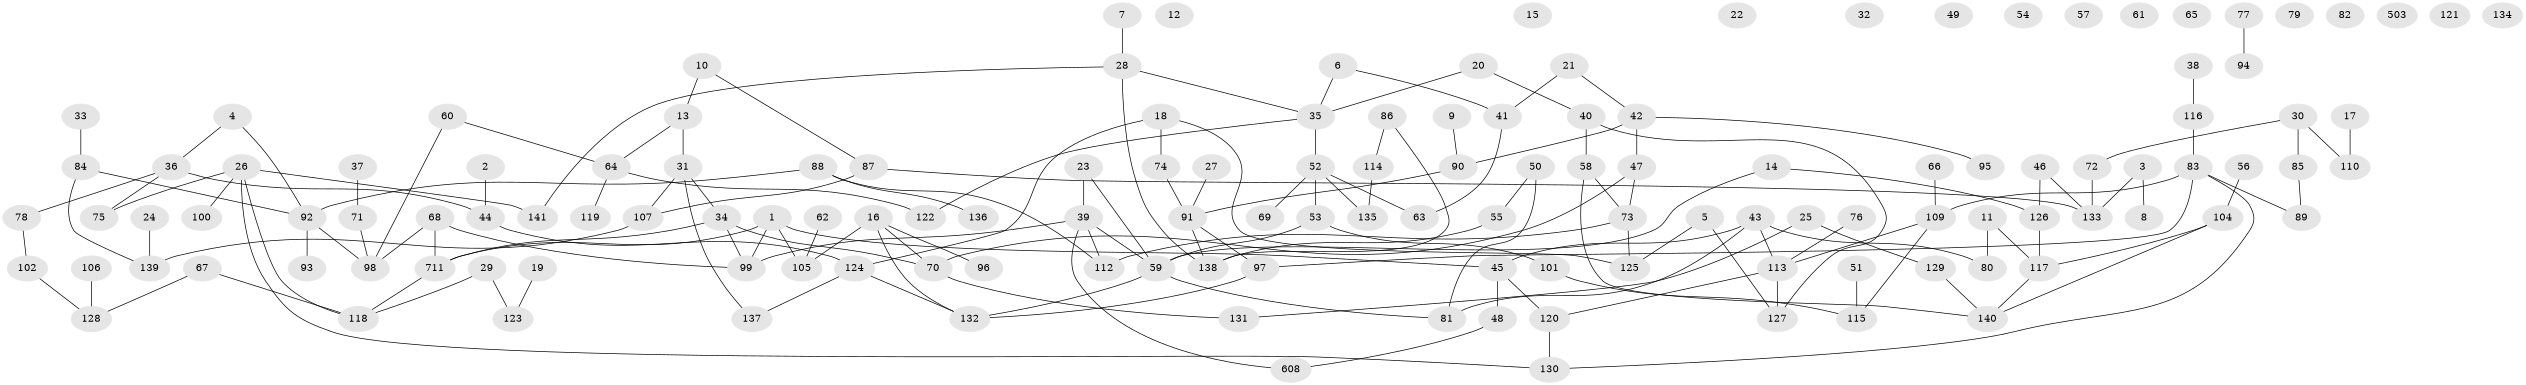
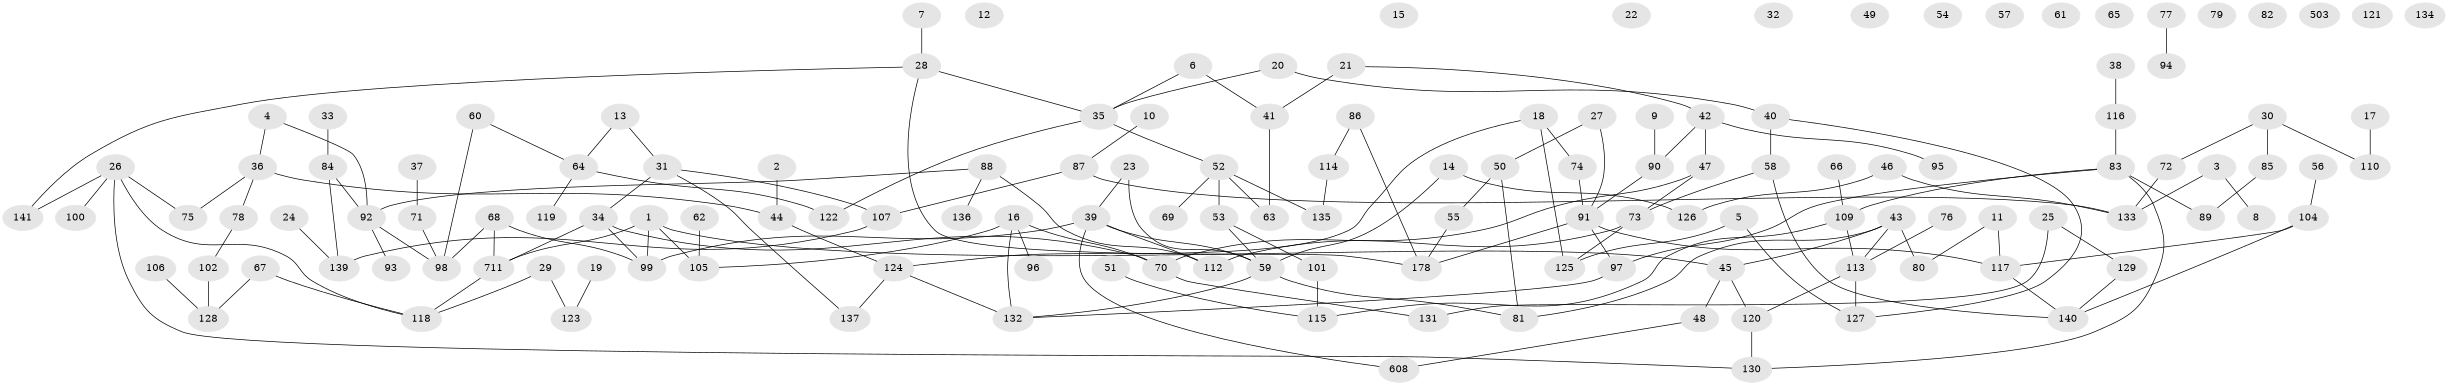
(693, 91) -> none
none -> (1549, 142)
(2039, 239) -> (1790, 249)
(1208, 268) -> (1421, 268)
